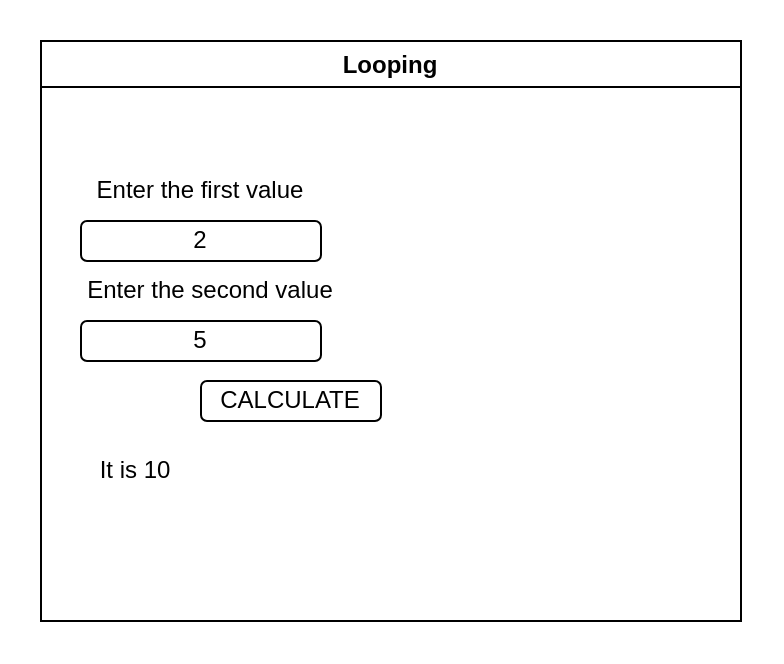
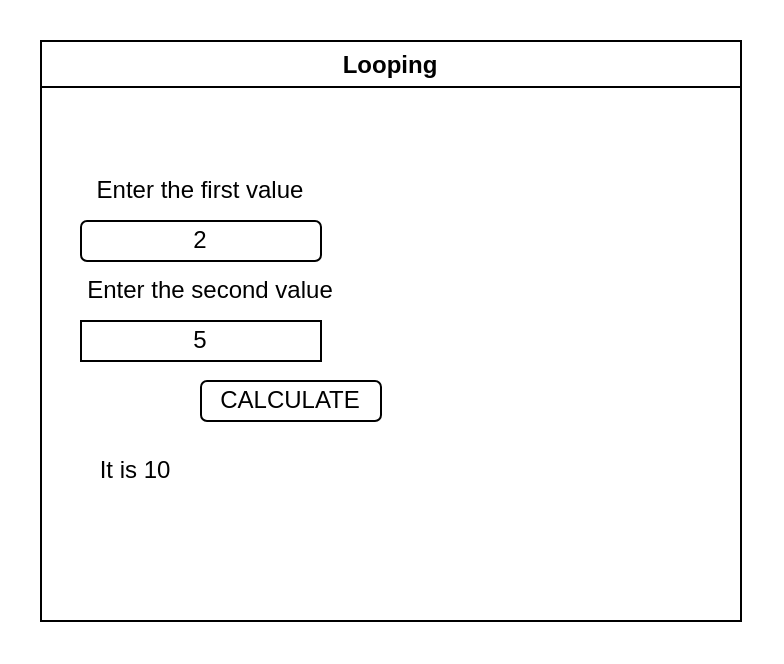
(201, 341) -> (201, 341)
